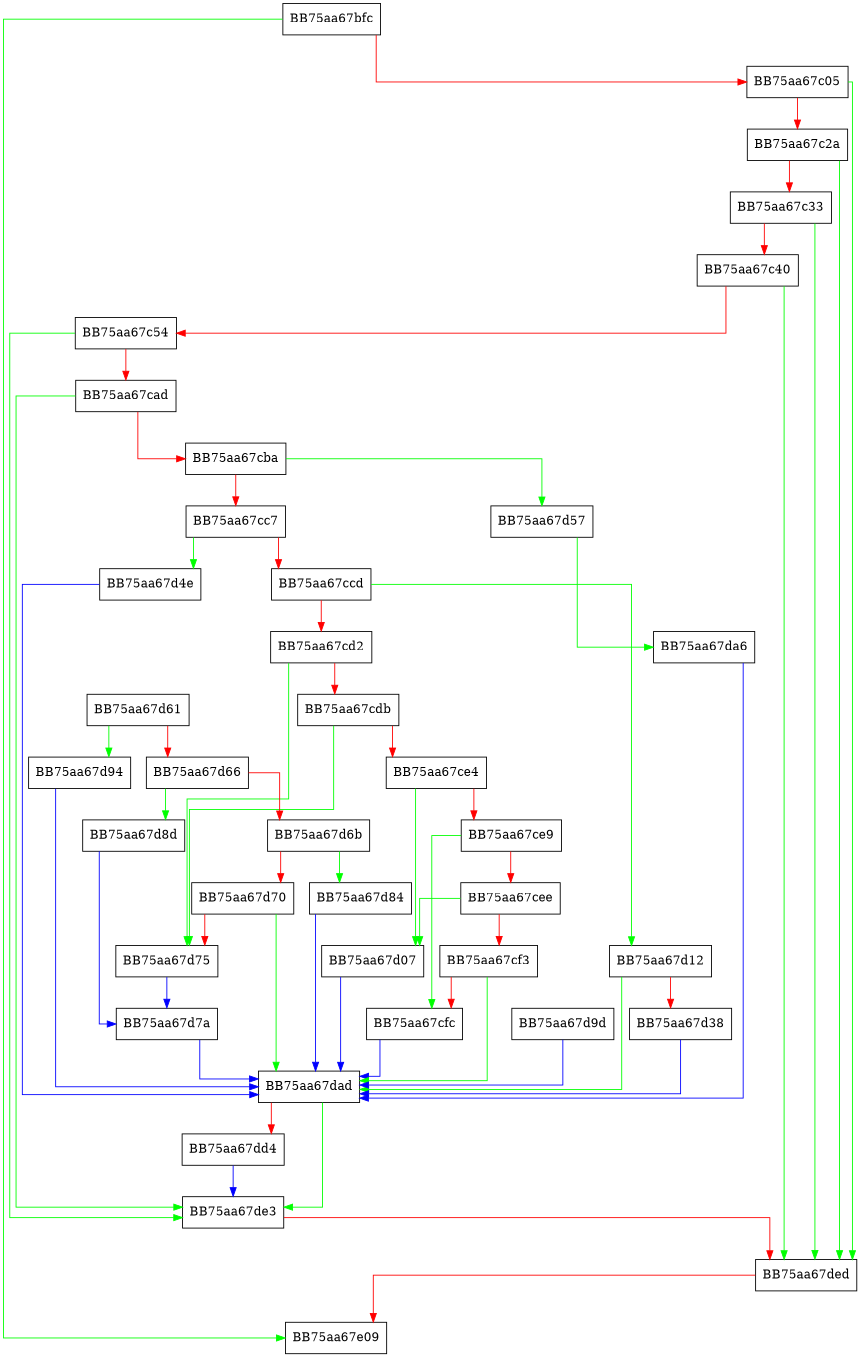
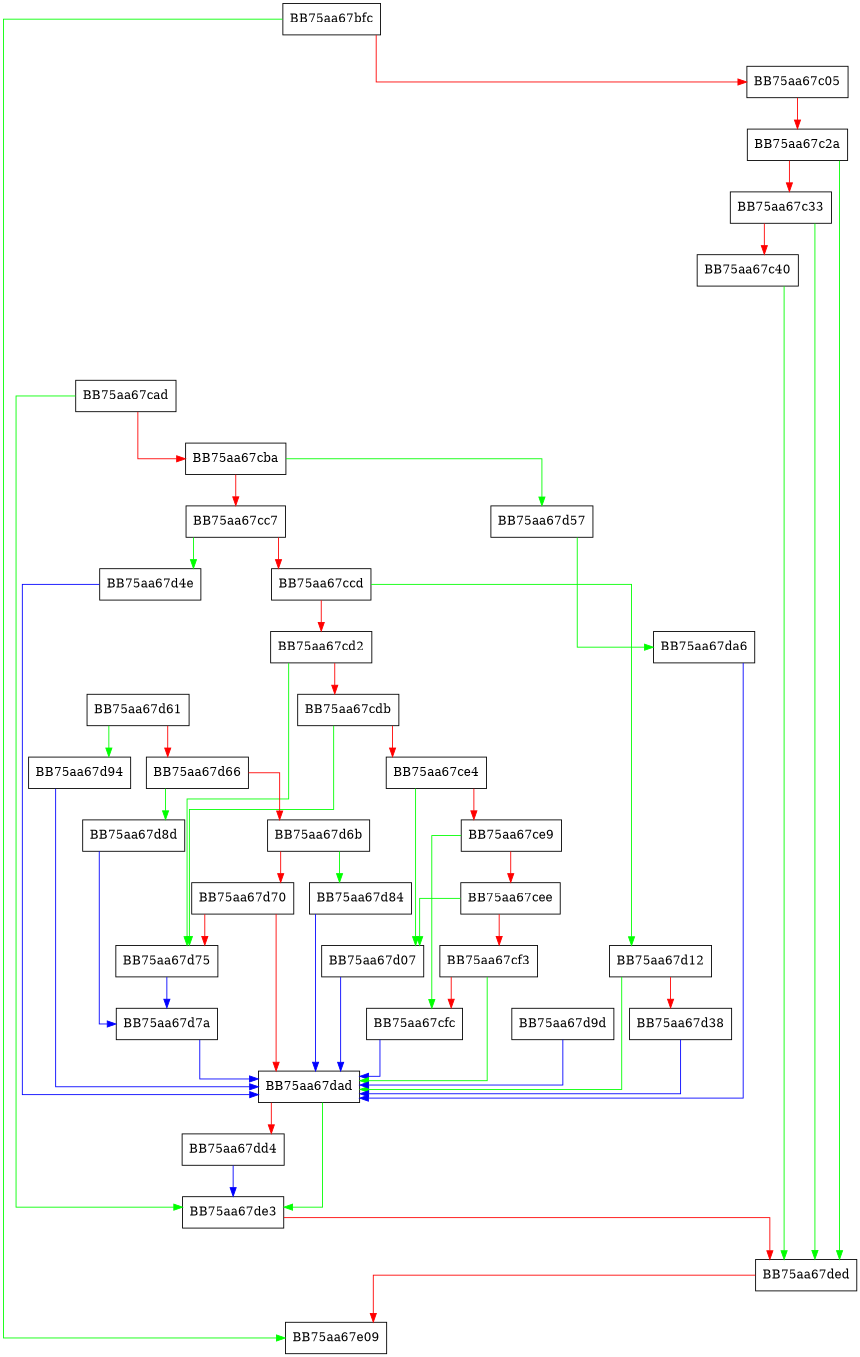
(126, 333) -> none
(852, 664) -> none
(276, 988) -> (276, 988)
